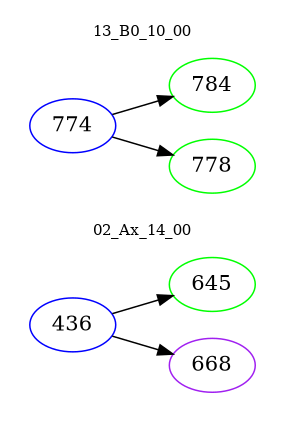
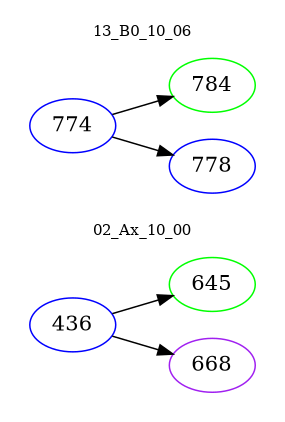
(143, 32) -> (143, 32)
(212, 166) -> (212, 166)
(143, 231) -> (143, 231)
